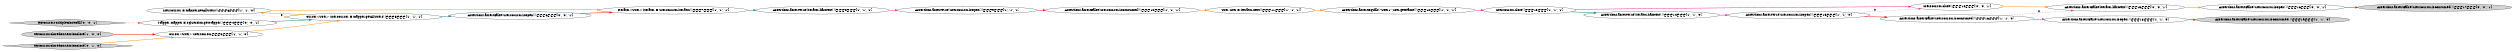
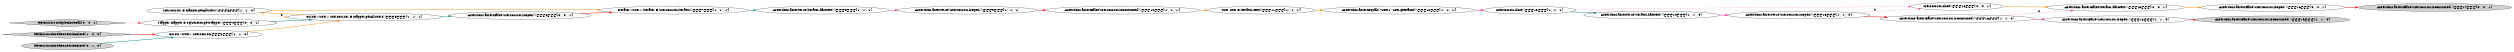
(1742, 8) -> (1742, 8)
(68, 34) -> (68, 34)
(133, 41) -> (136, 40)
(68, 46) -> (68, 46)
